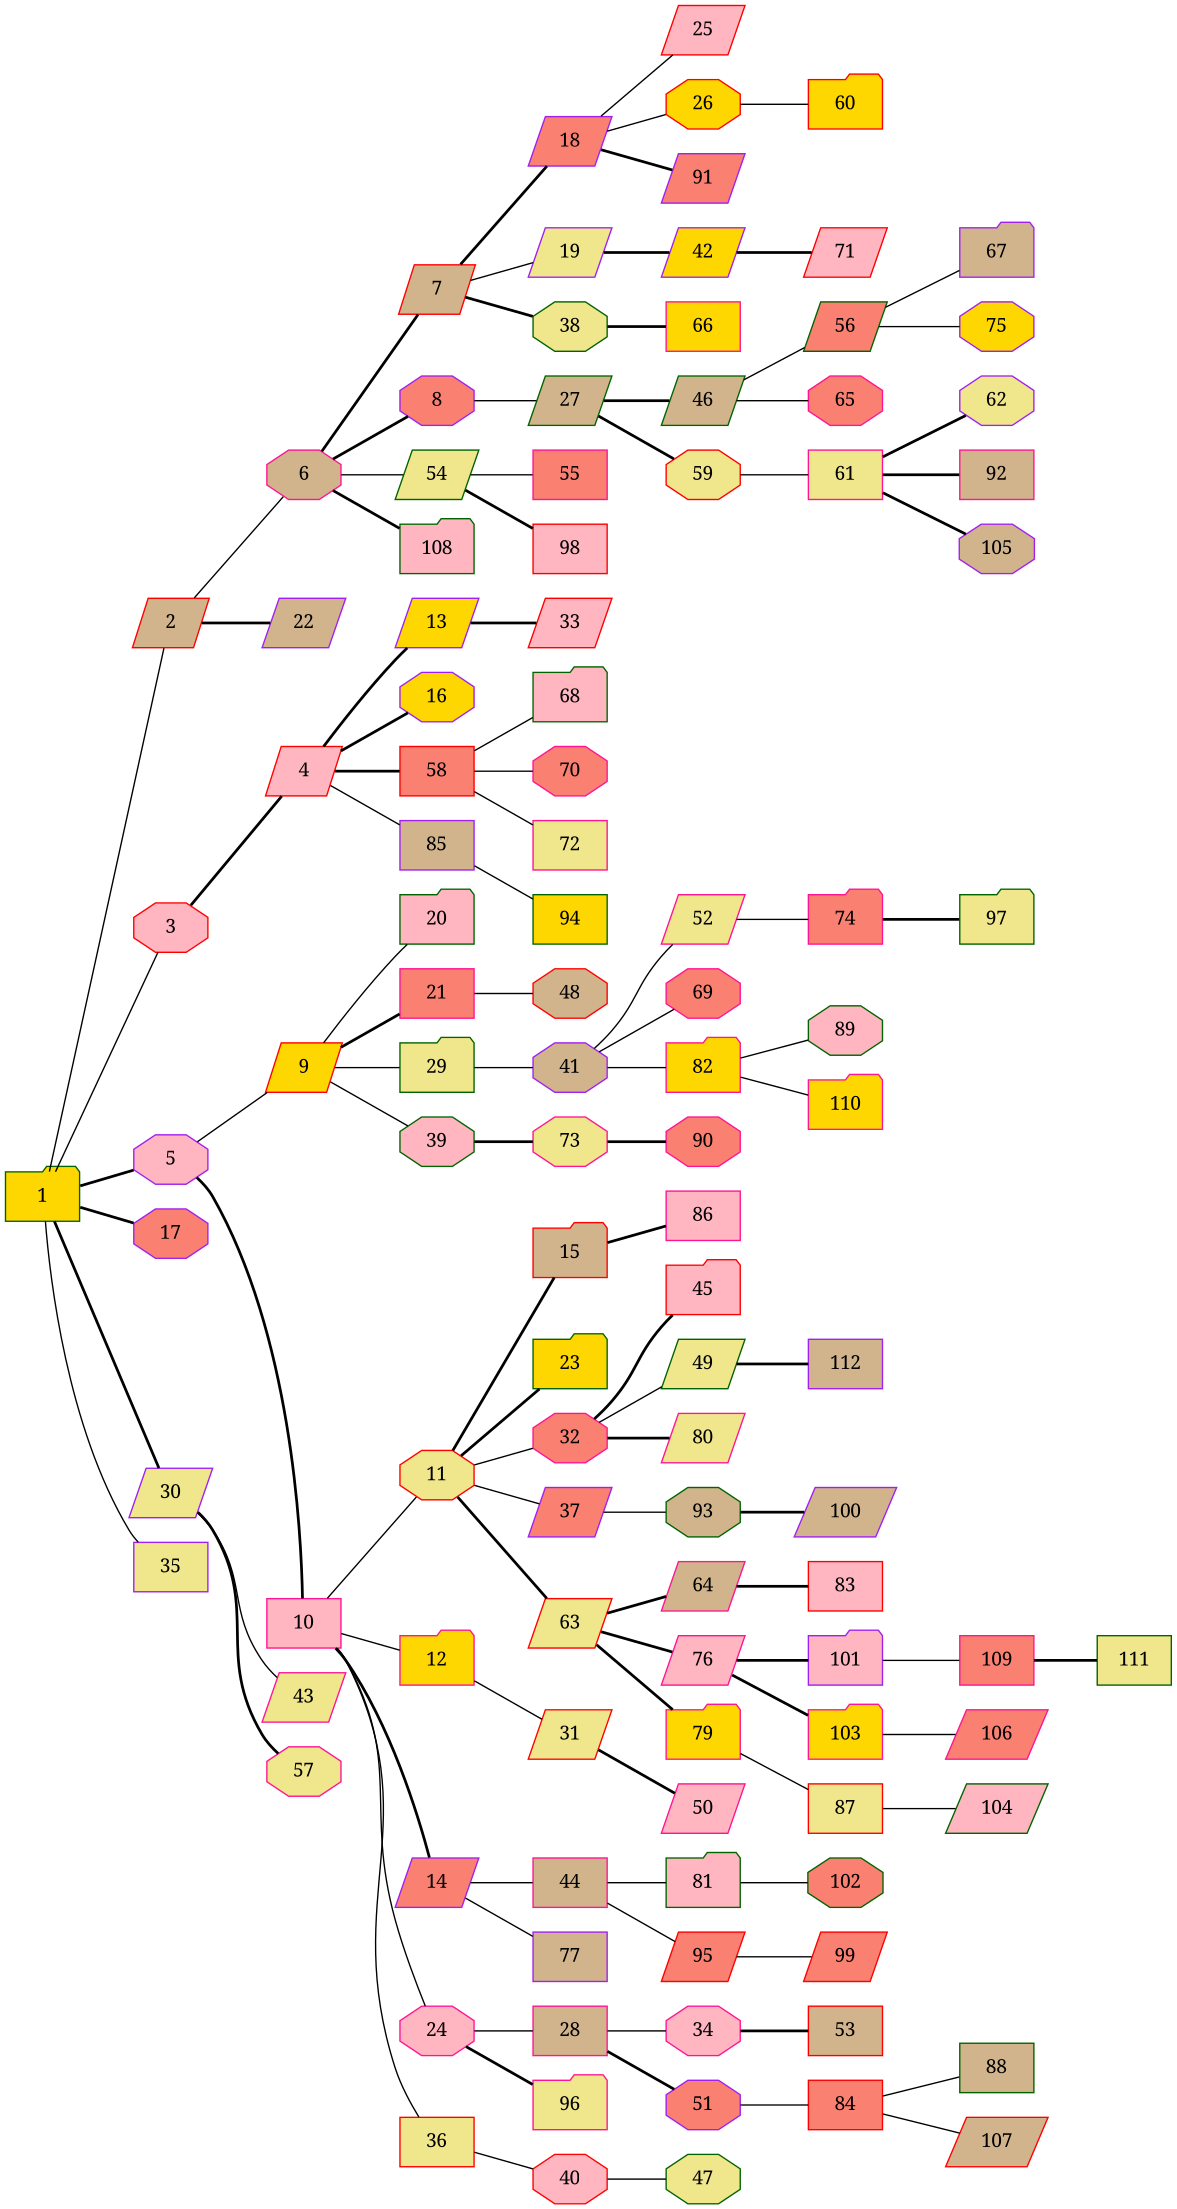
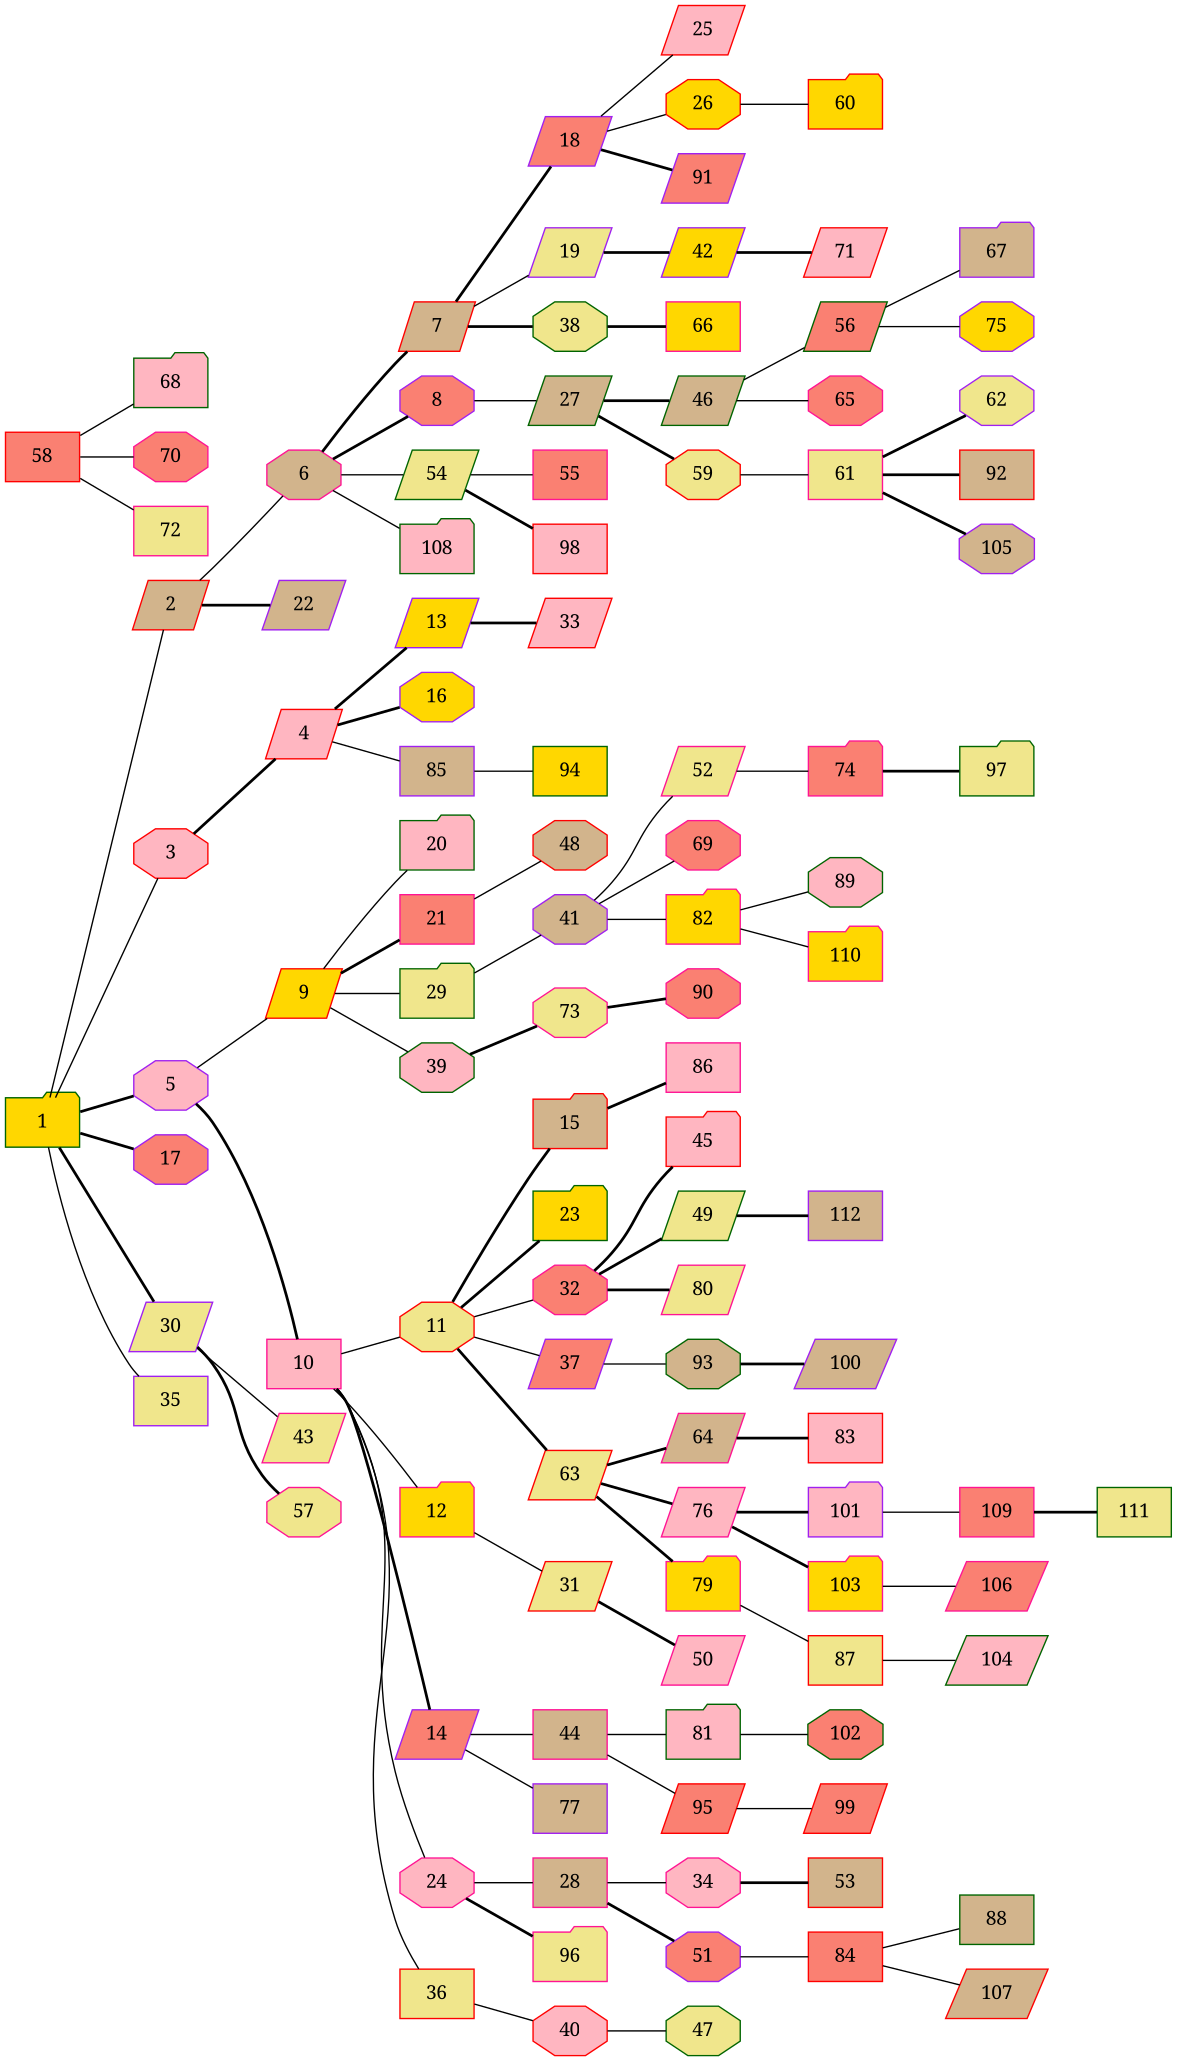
(997, 475) -> (997, 475)
(366, 509) -> (366, 509)
(367, 771) -> none
(630, 1405) -> (630, 1256)
